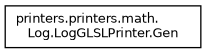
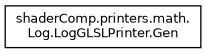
(103, 27) -> (103, 27)
